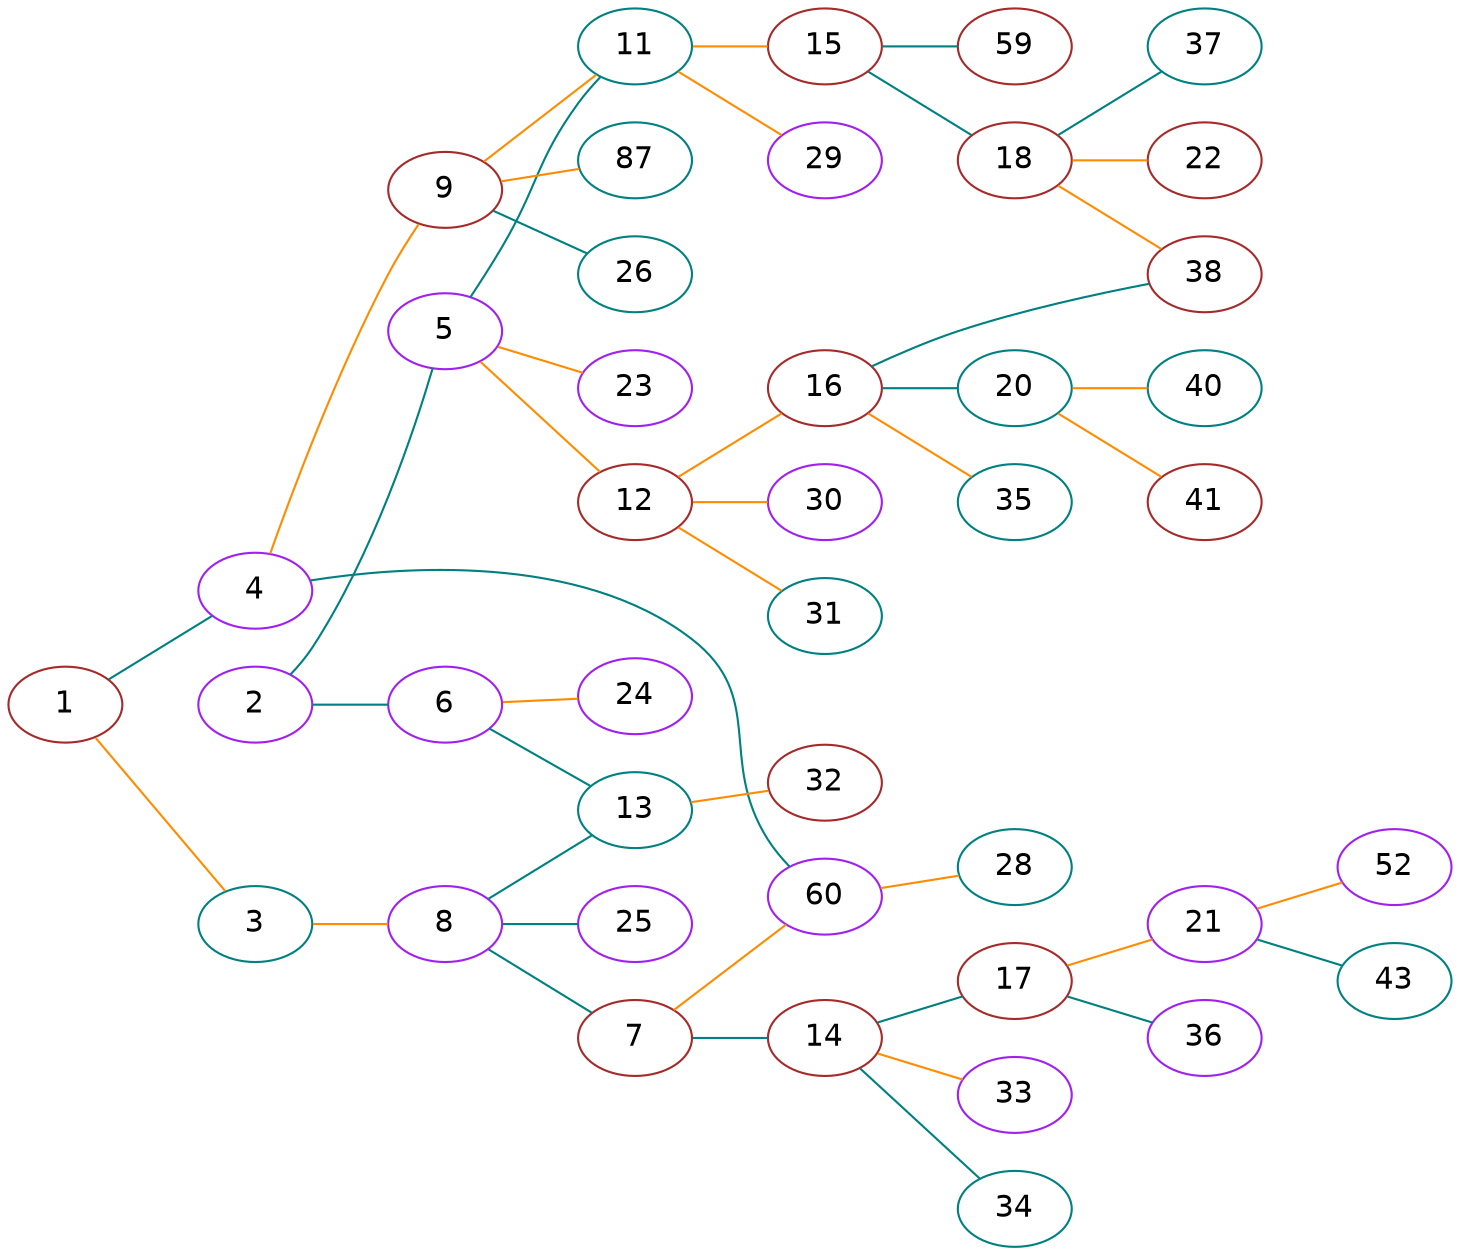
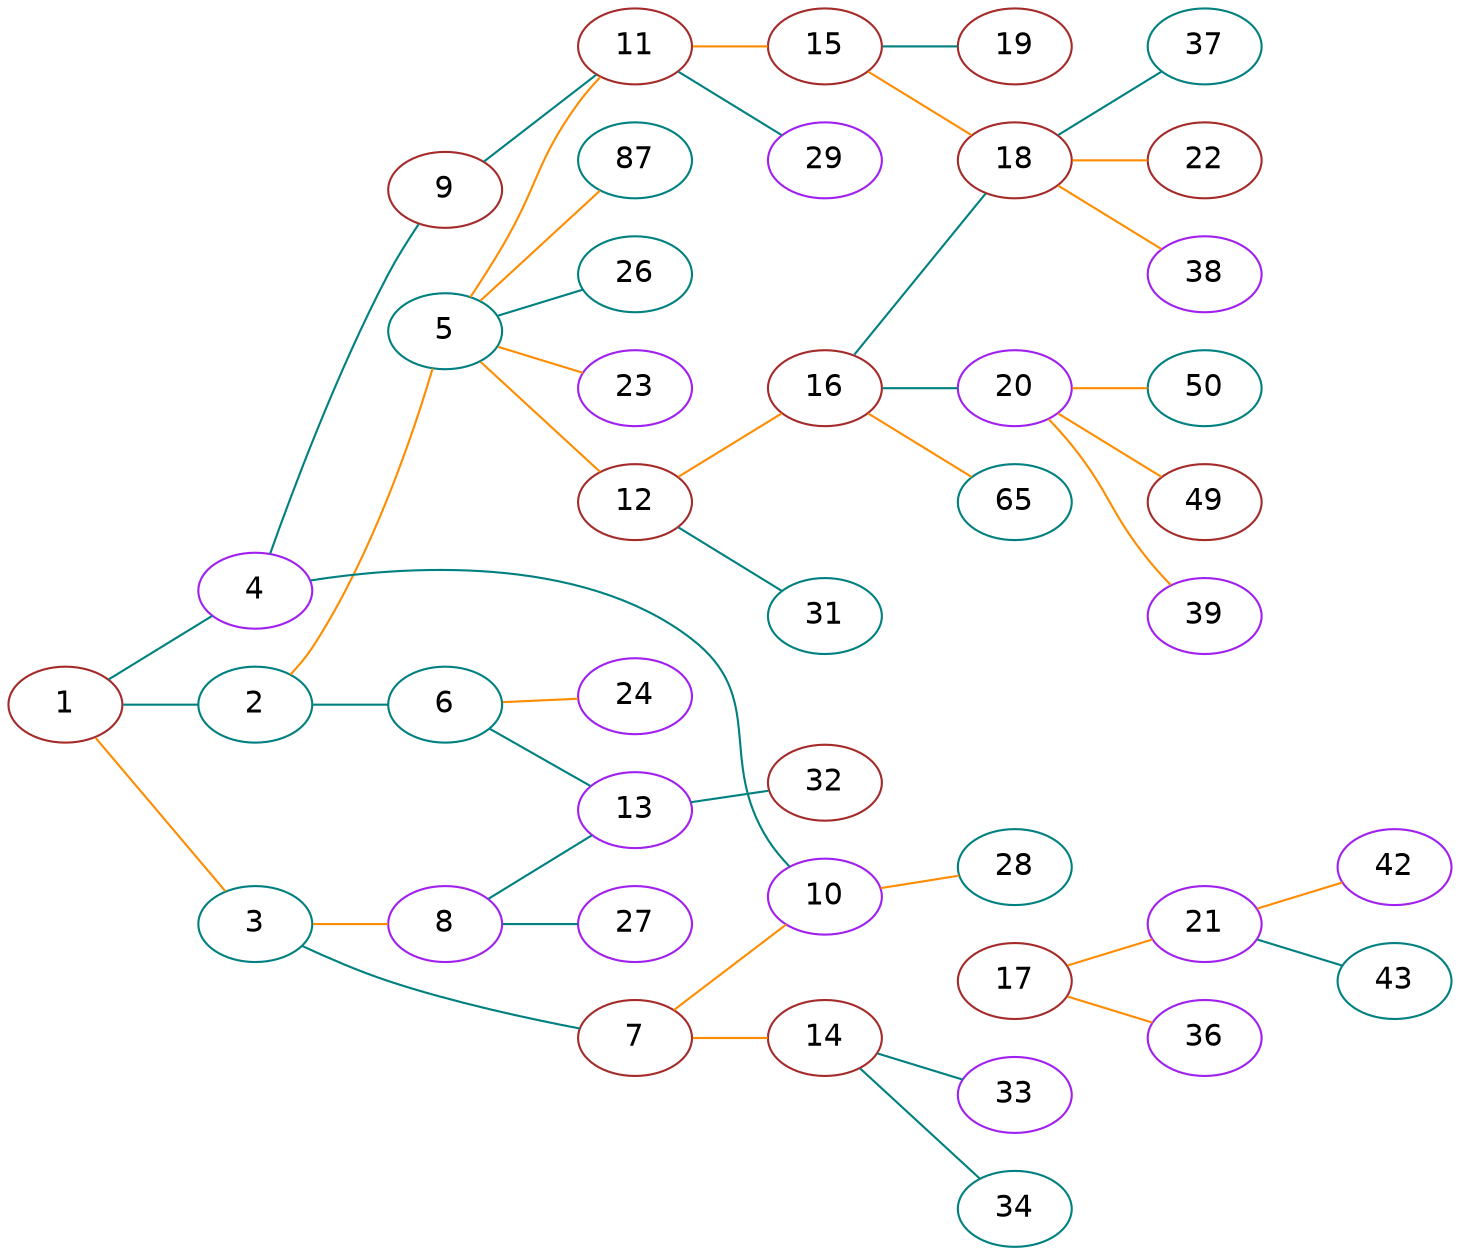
(635, 46) -> (635, 46)
(1015, 46) -> (1015, 46)
(730, 103) -> (730, 103)
(920, 103) -> (920, 103)
(540, 118) -> (540, 118)
(554, 173) -> (540, 246)
(530, 191) -> (533, 185)
(540, 232) -> (540, 303)
(1205, 274) -> (1205, 274)
(1008, 316) -> (920, 274)
(445, 331) -> (445, 331)
(336, 385) -> (336, 385)
(1015, 388) -> (1015, 388)
(1205, 388) -> (1205, 388)
(825, 502) -> none
(1015, 502) -> (1015, 502)
(1205, 502) -> (1205, 502)
(375, 528) -> (375, 528)
(730, 559) -> (730, 559)
none -> (1205, 616)
none -> (161, 705)
(255, 705) -> (255, 705)
(445, 705) -> (445, 705)
(730, 796) -> (730, 796)
(635, 810) -> (635, 810)
(1395, 867) -> (1395, 867)
(825, 897) -> (825, 897)
(635, 924) -> (635, 924)
(540, 981) -> (438, 996)
(920, 1009) -> none
(1110, 1010) -> (1110, 1010)
(730, 1038) -> (730, 1038)
(920, 1067) -> (920, 1067)
